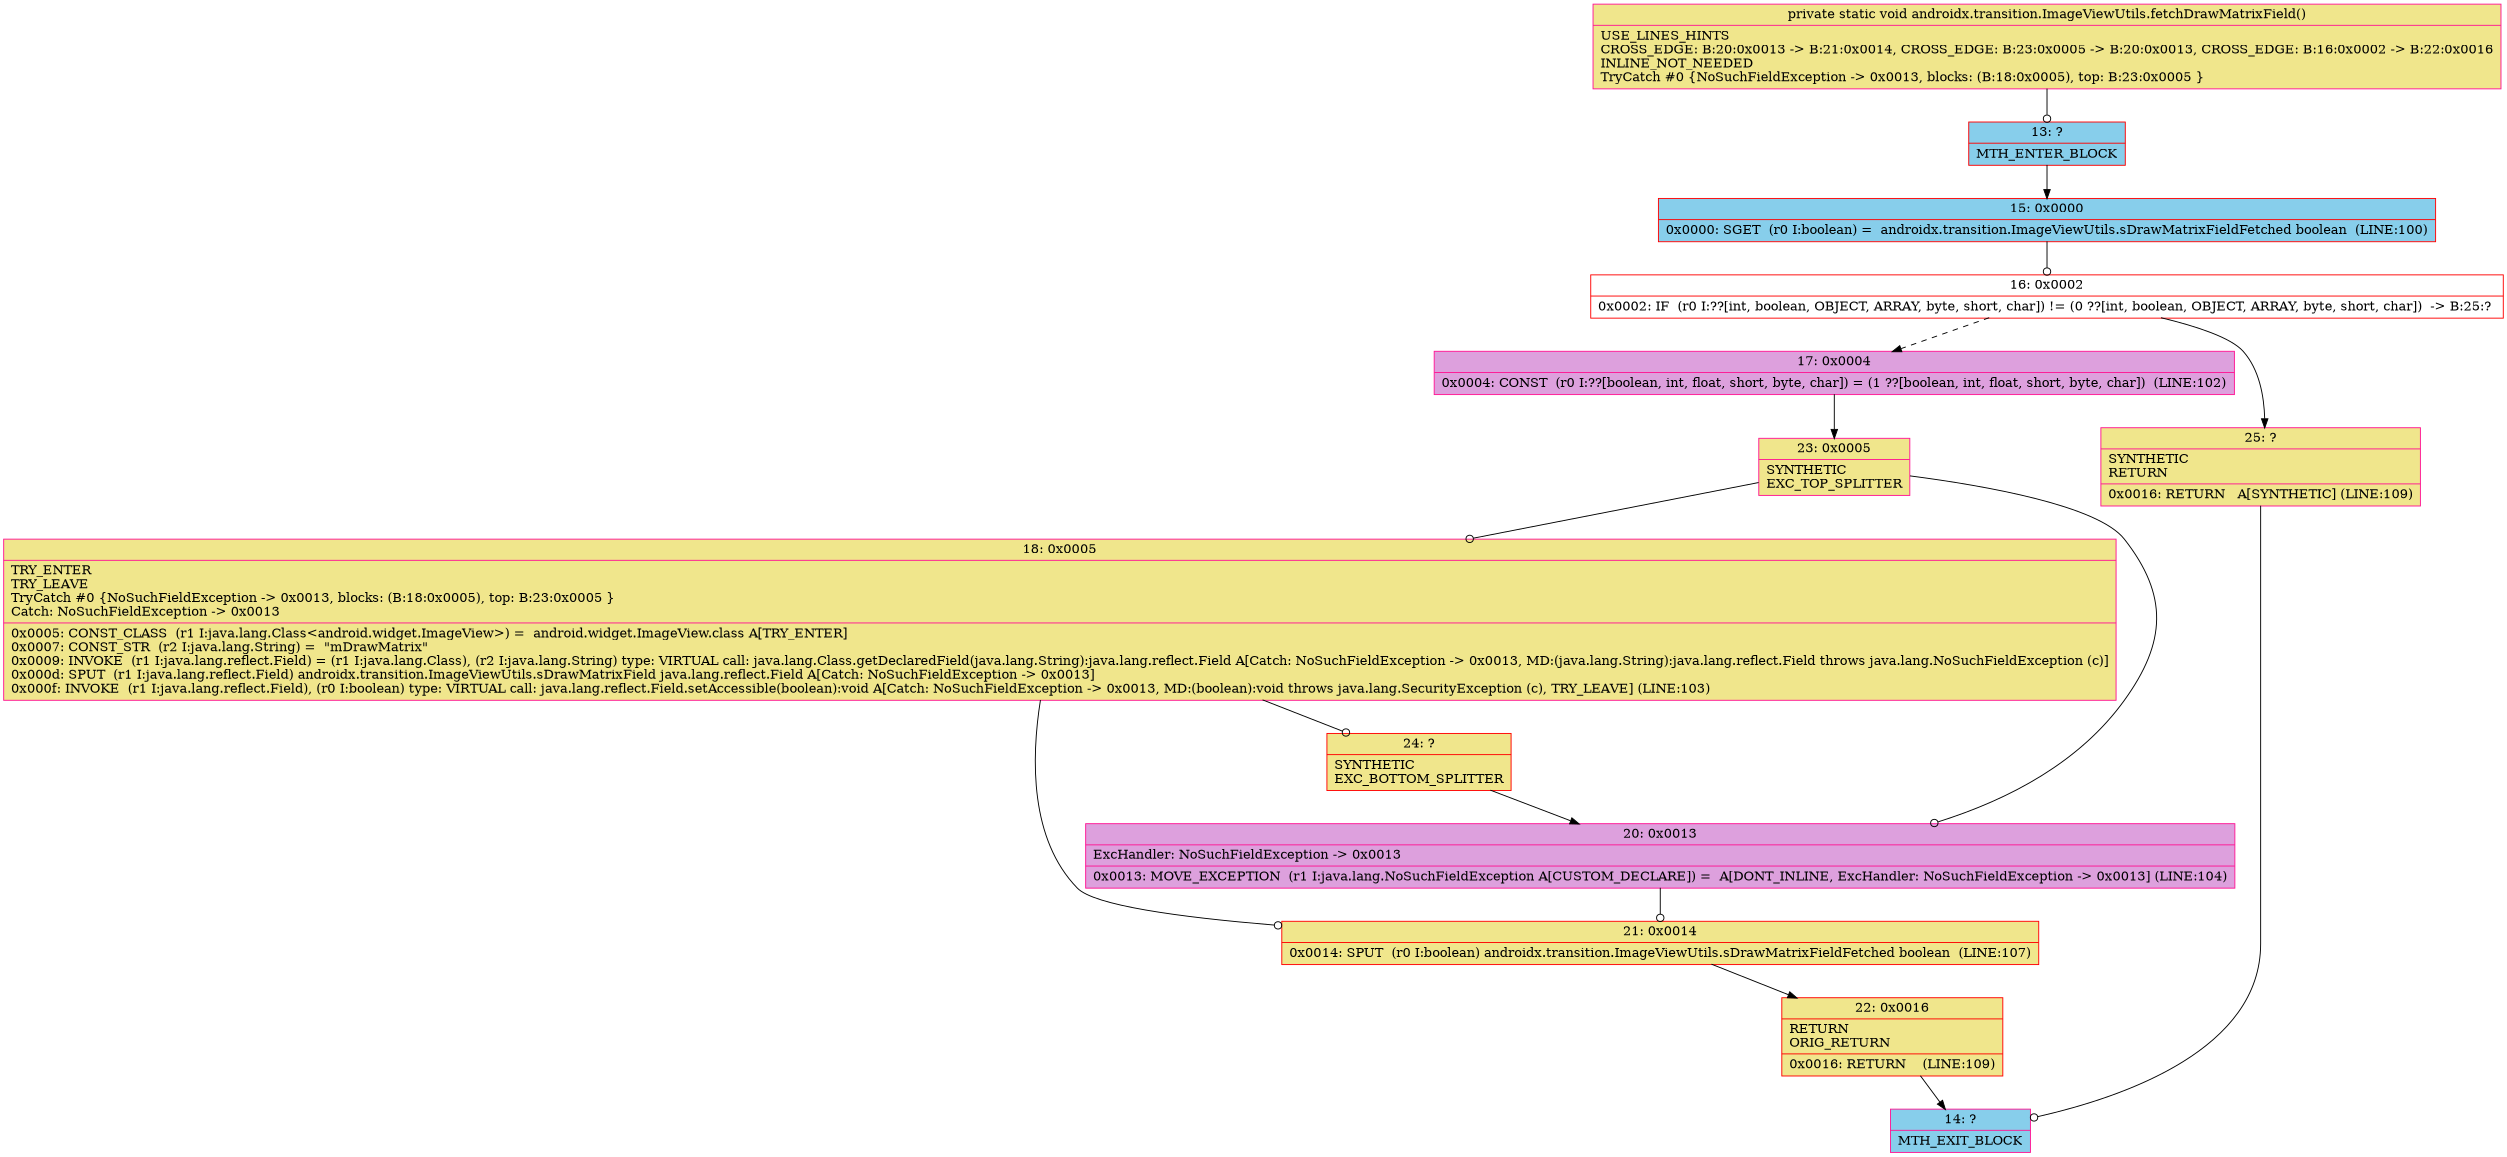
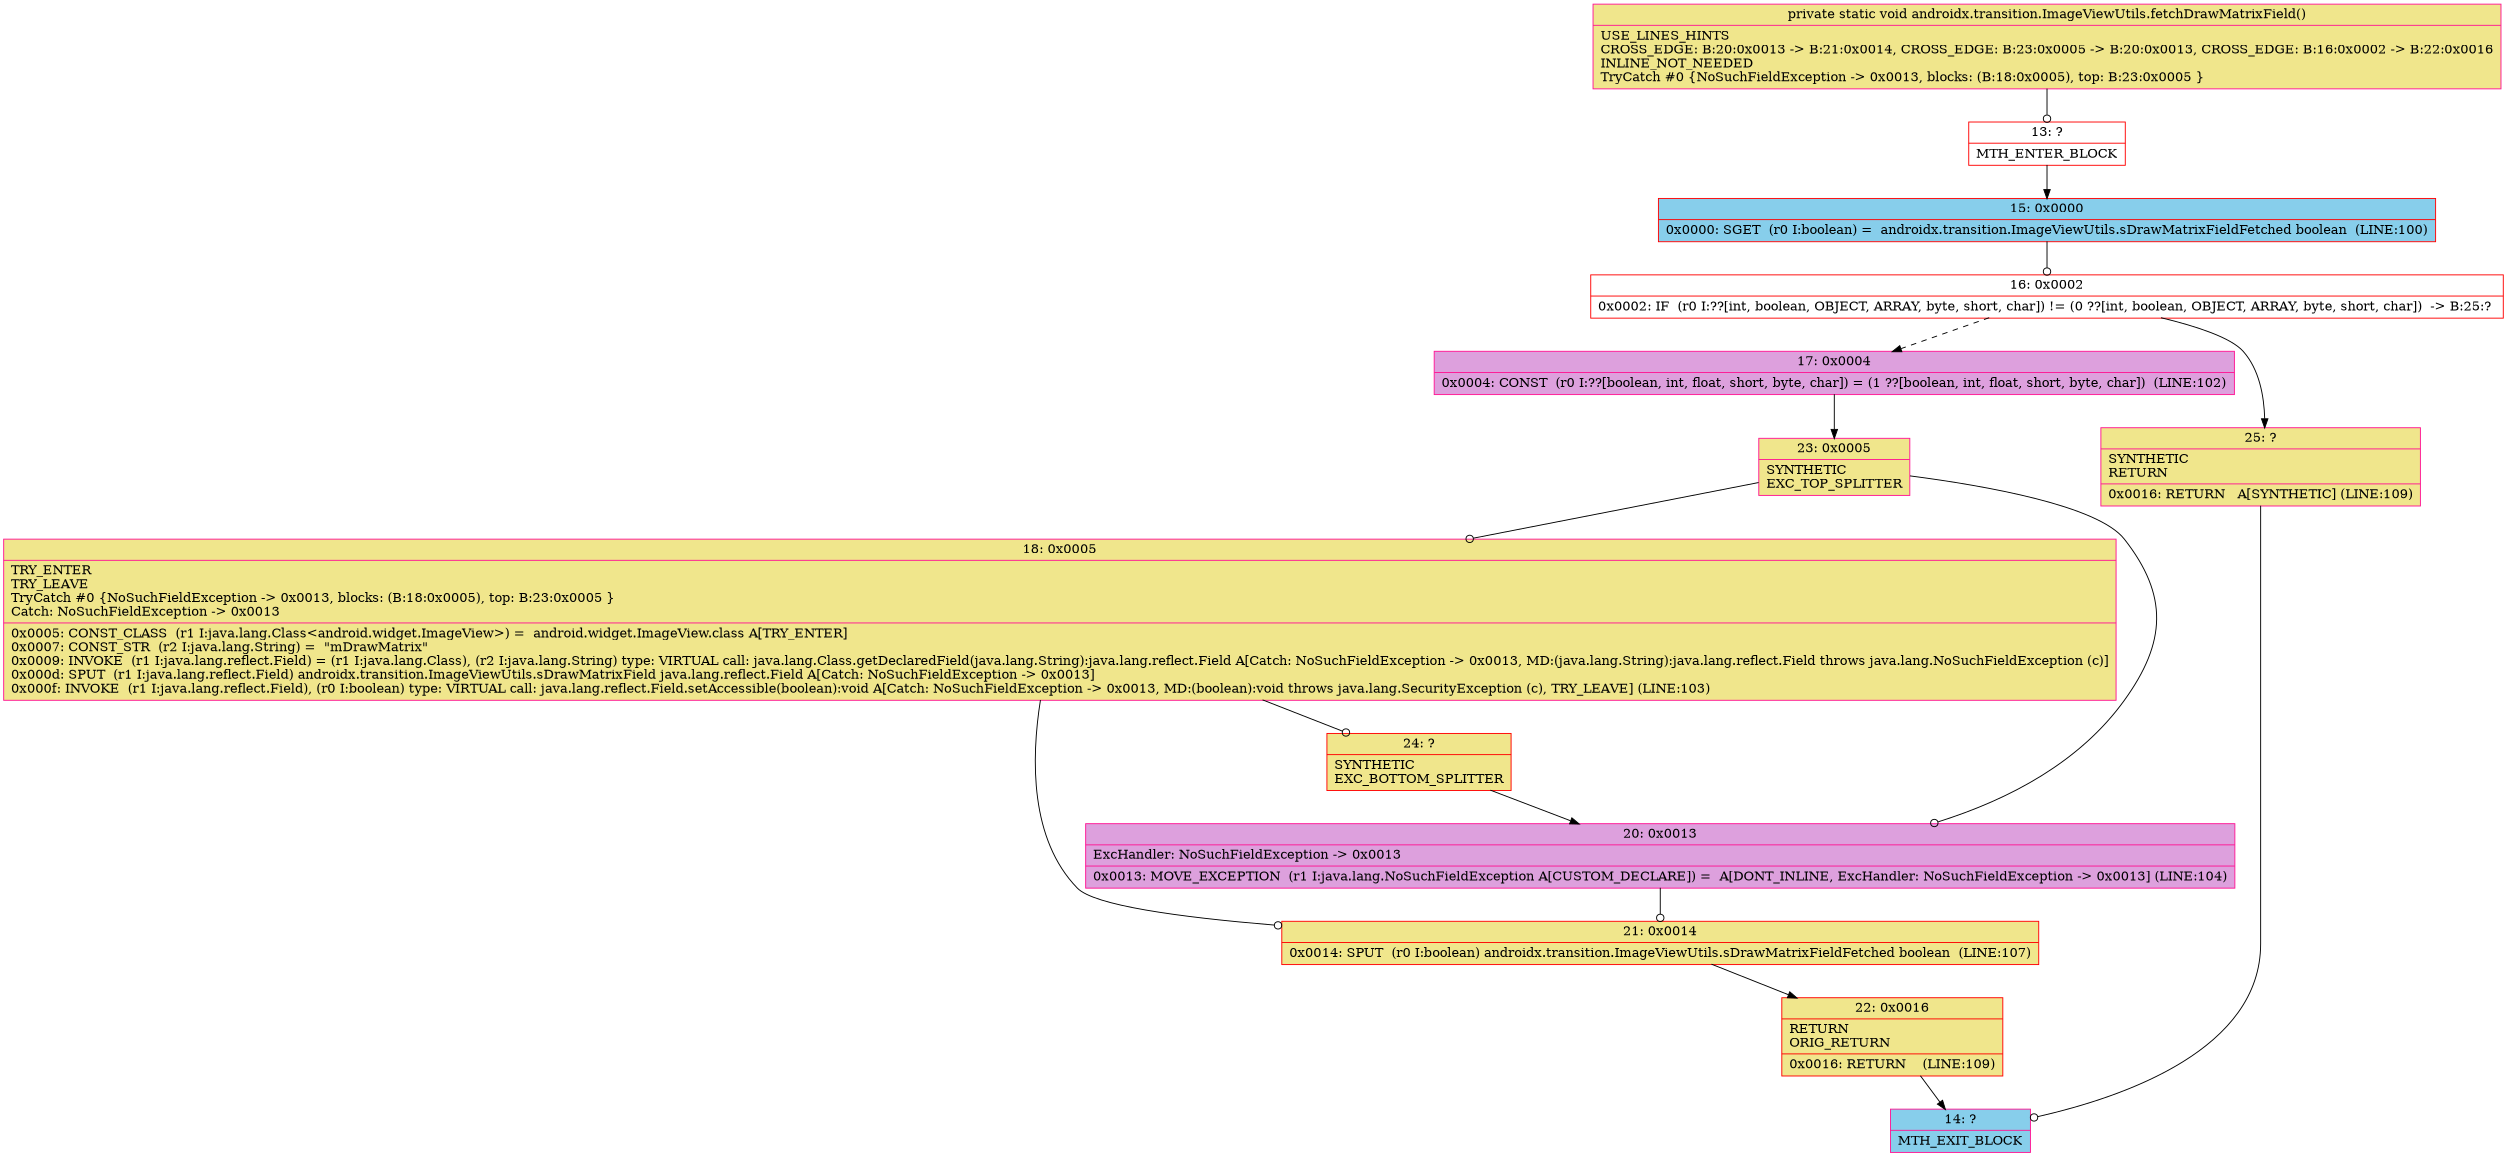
(2047, 144) -> (2047, 144)
